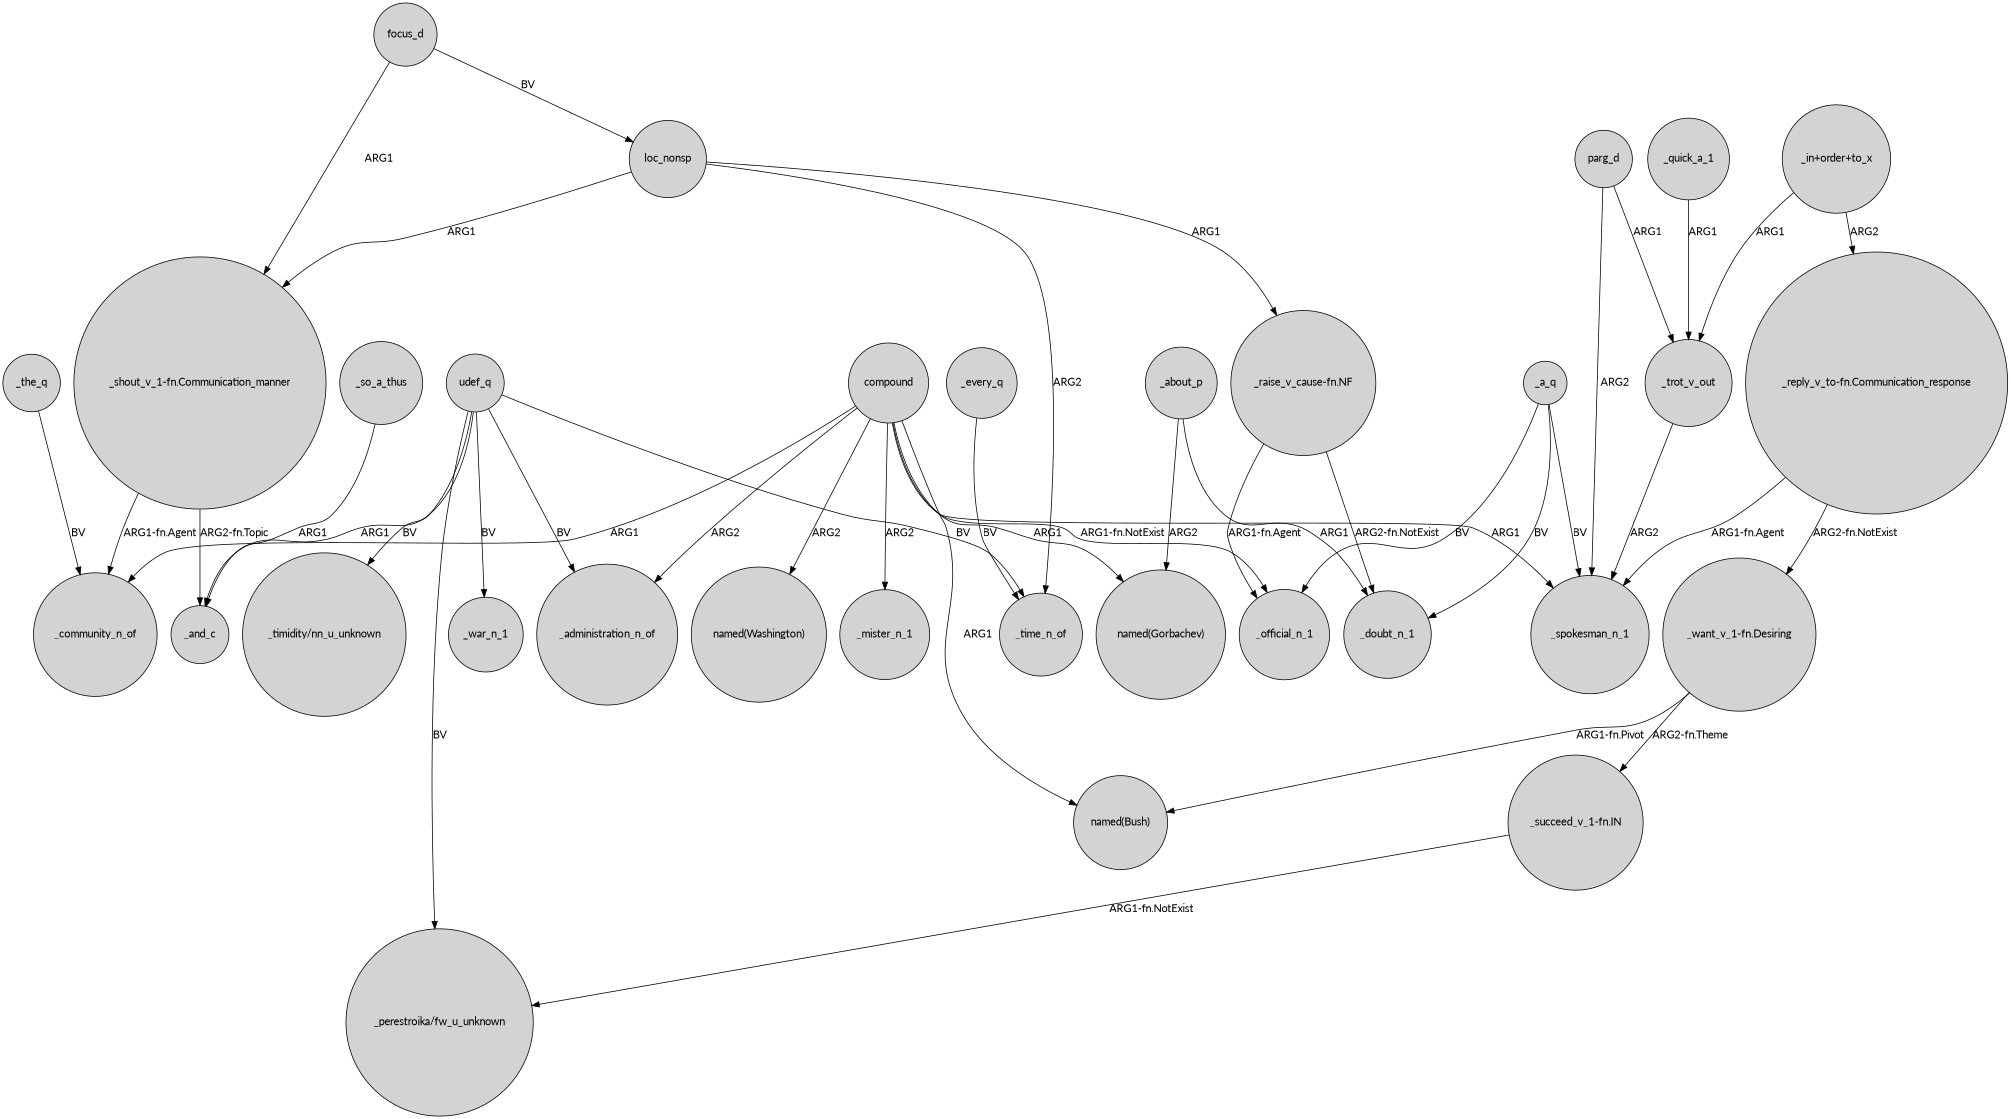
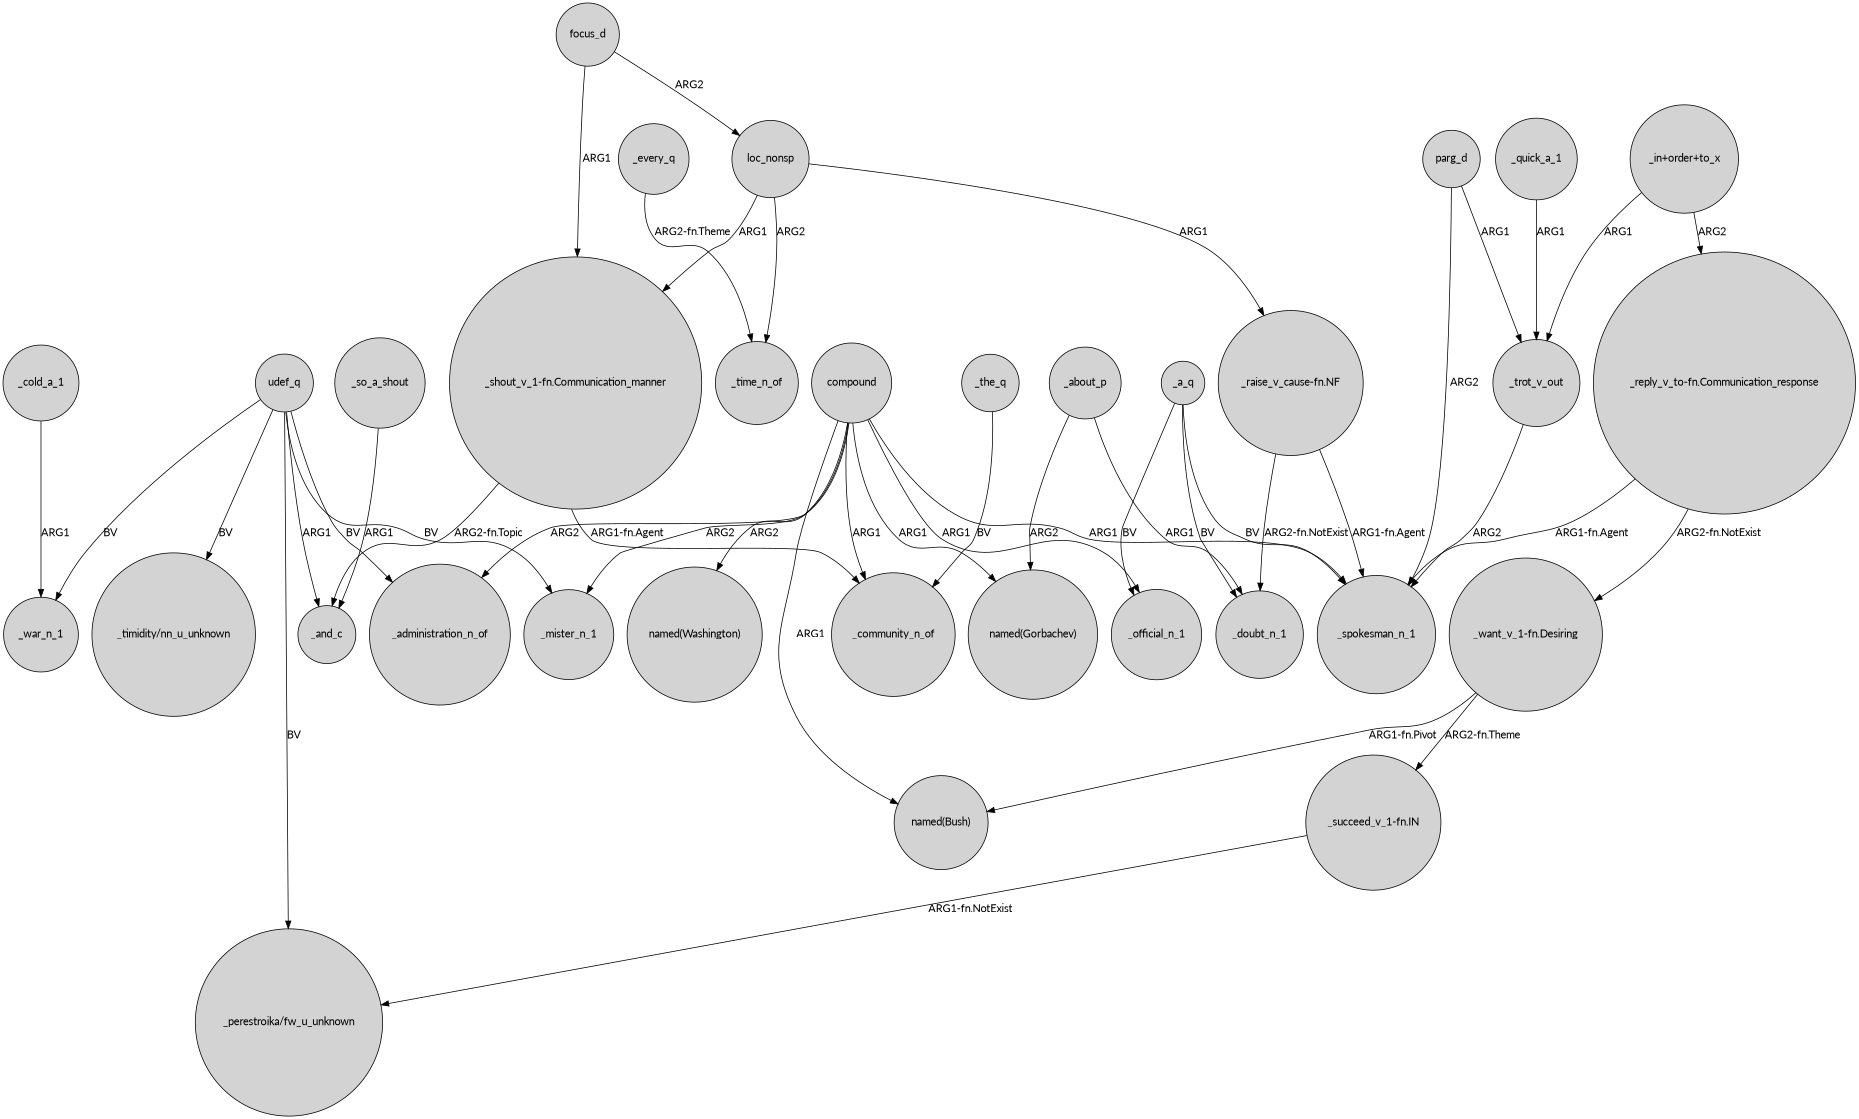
(528, 85) -> (689, 85)
none -> (41, 383)
(381, 383) -> (380, 383)
(766, 492) -> (390, 526)
(1232, 514) -> (1343, 509)
(990, 533) -> (692, 233)
(1123, 533) -> (956, 533)
